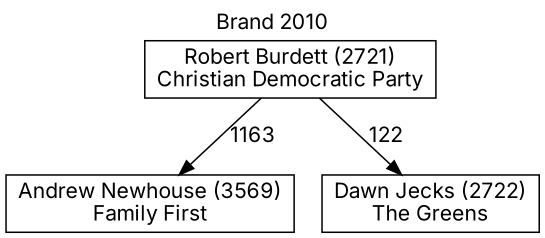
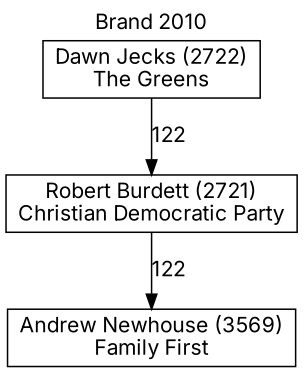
(355, 131) -> (152, 129)
(253, 137) -> (169, 271)
